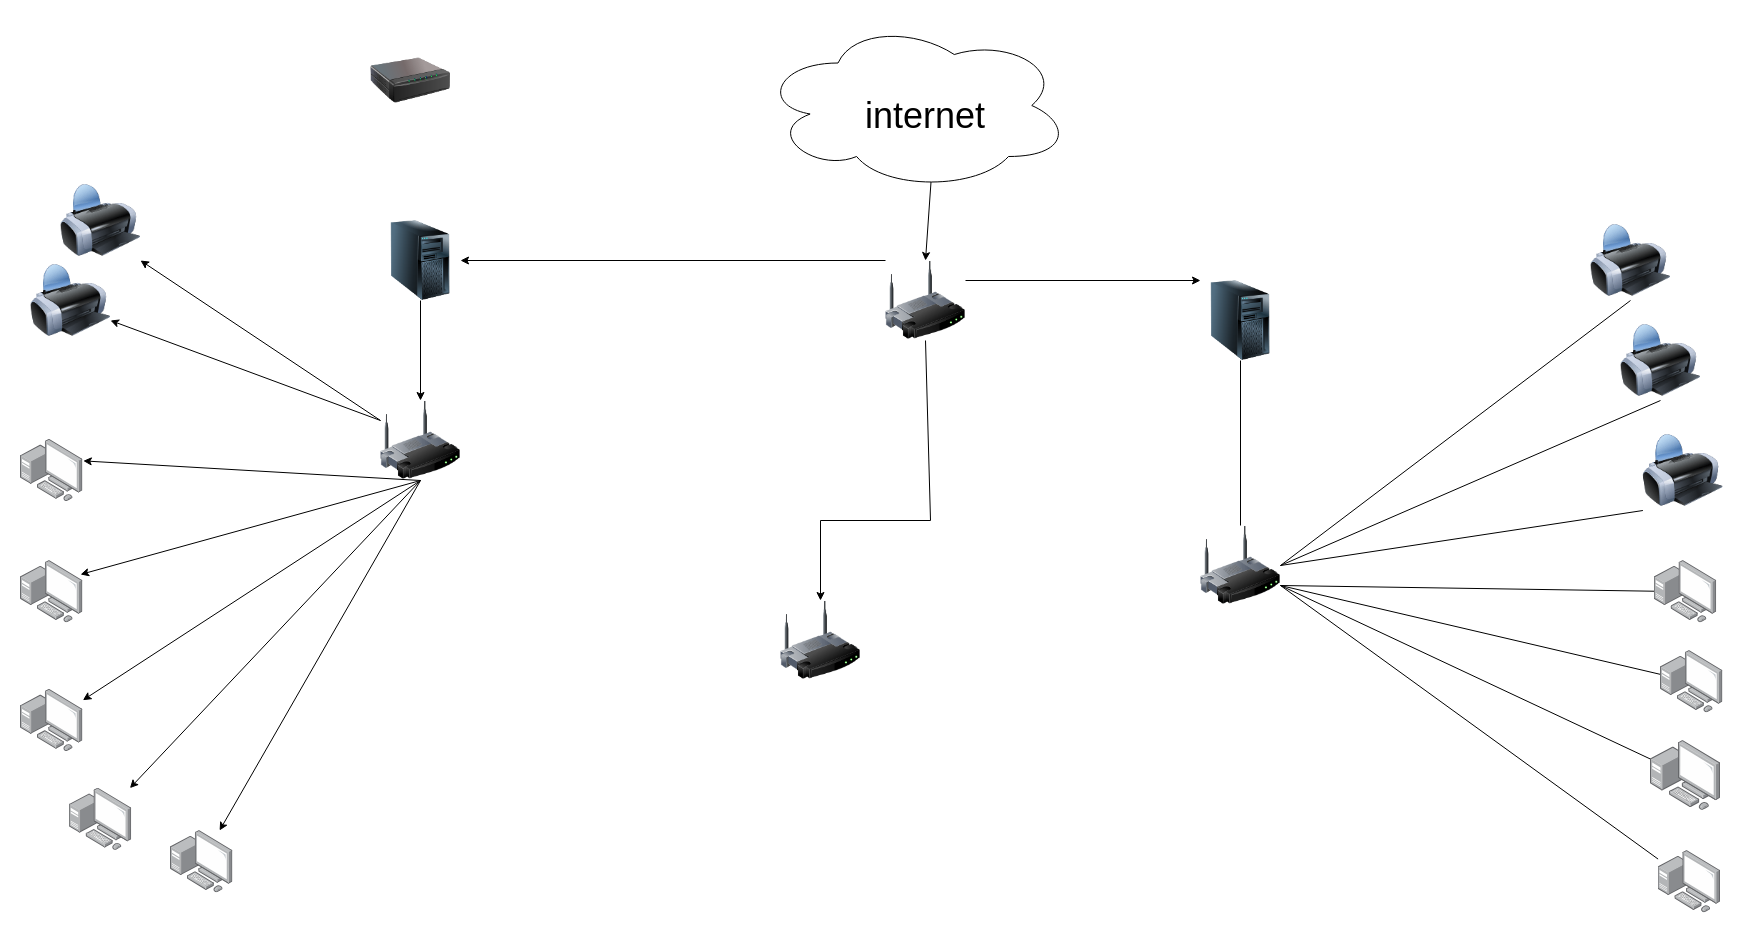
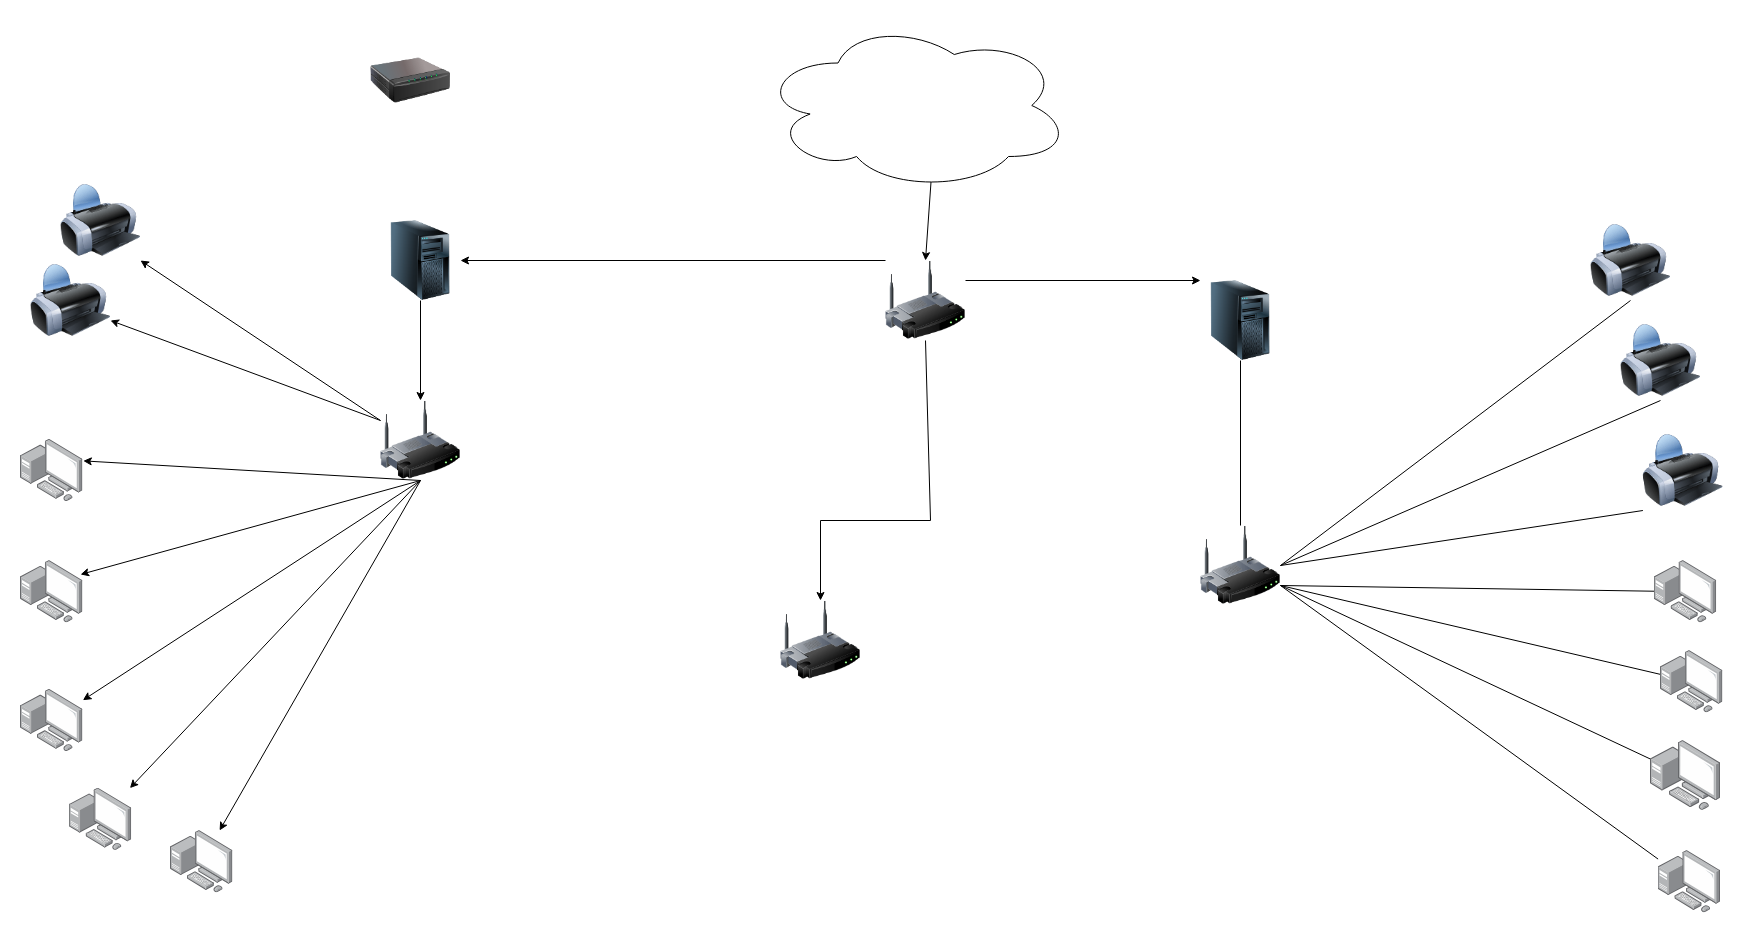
(926, 116) -> none
